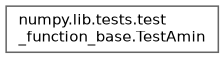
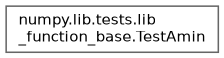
(112, 29) -> (112, 29)
